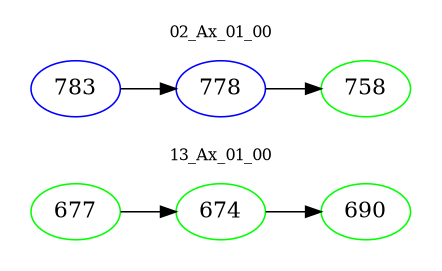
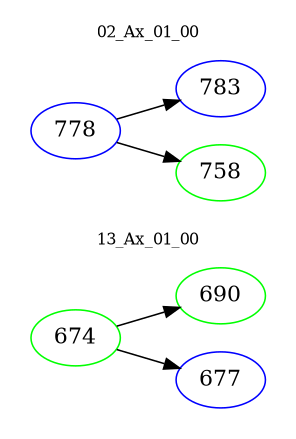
(140, 89) -> (141, 112)
(76, 212) -> (221, 380)
(140, 212) -> (141, 357)
